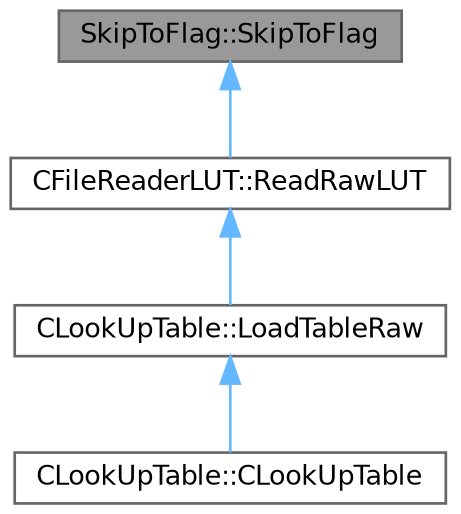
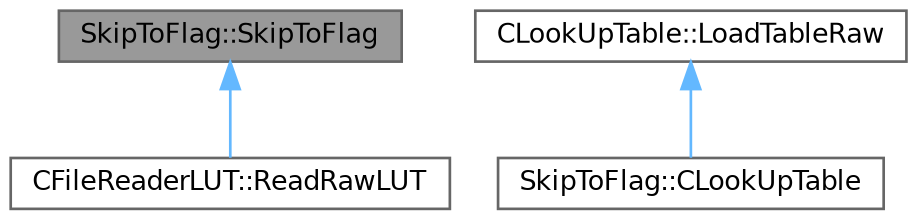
(230, 271) -> none
(230, 478) -> (691, 183)
